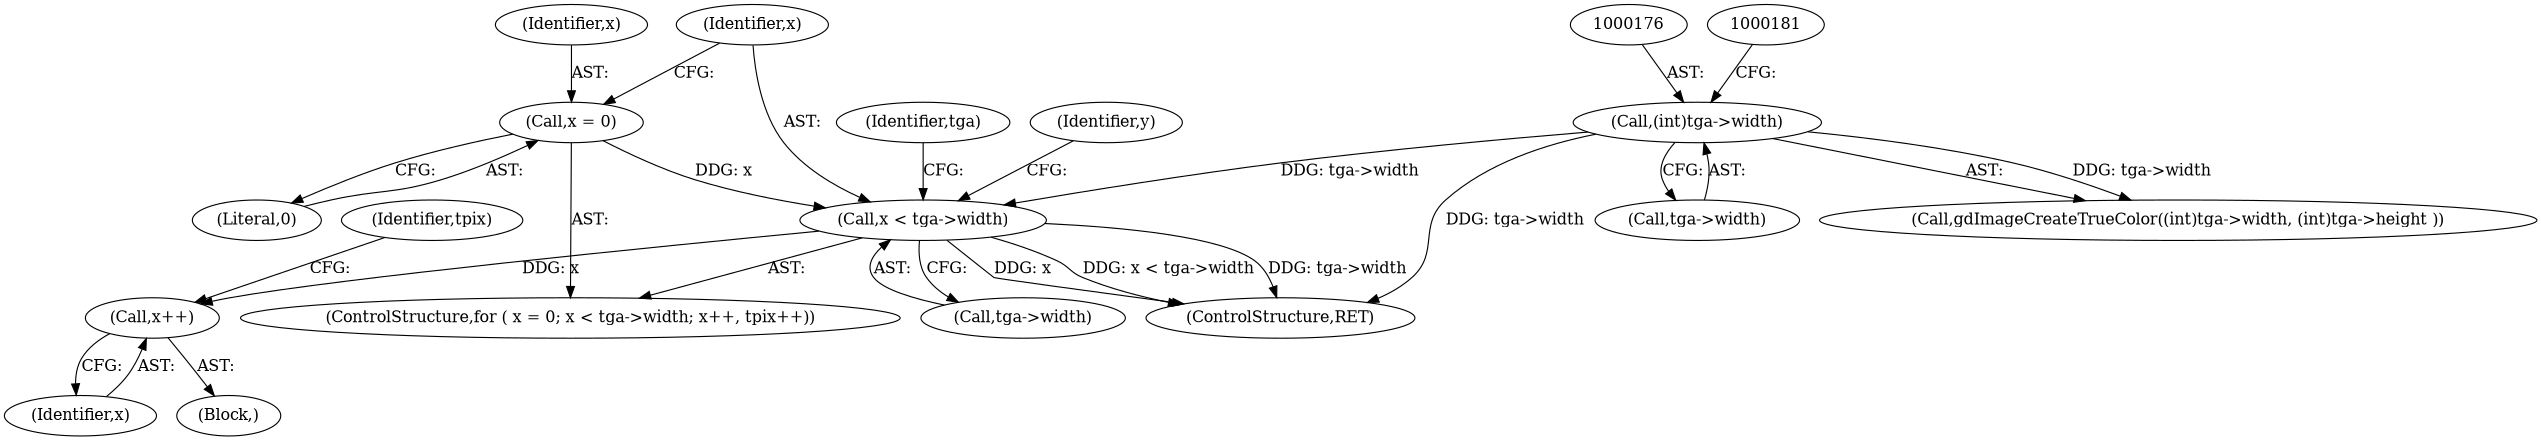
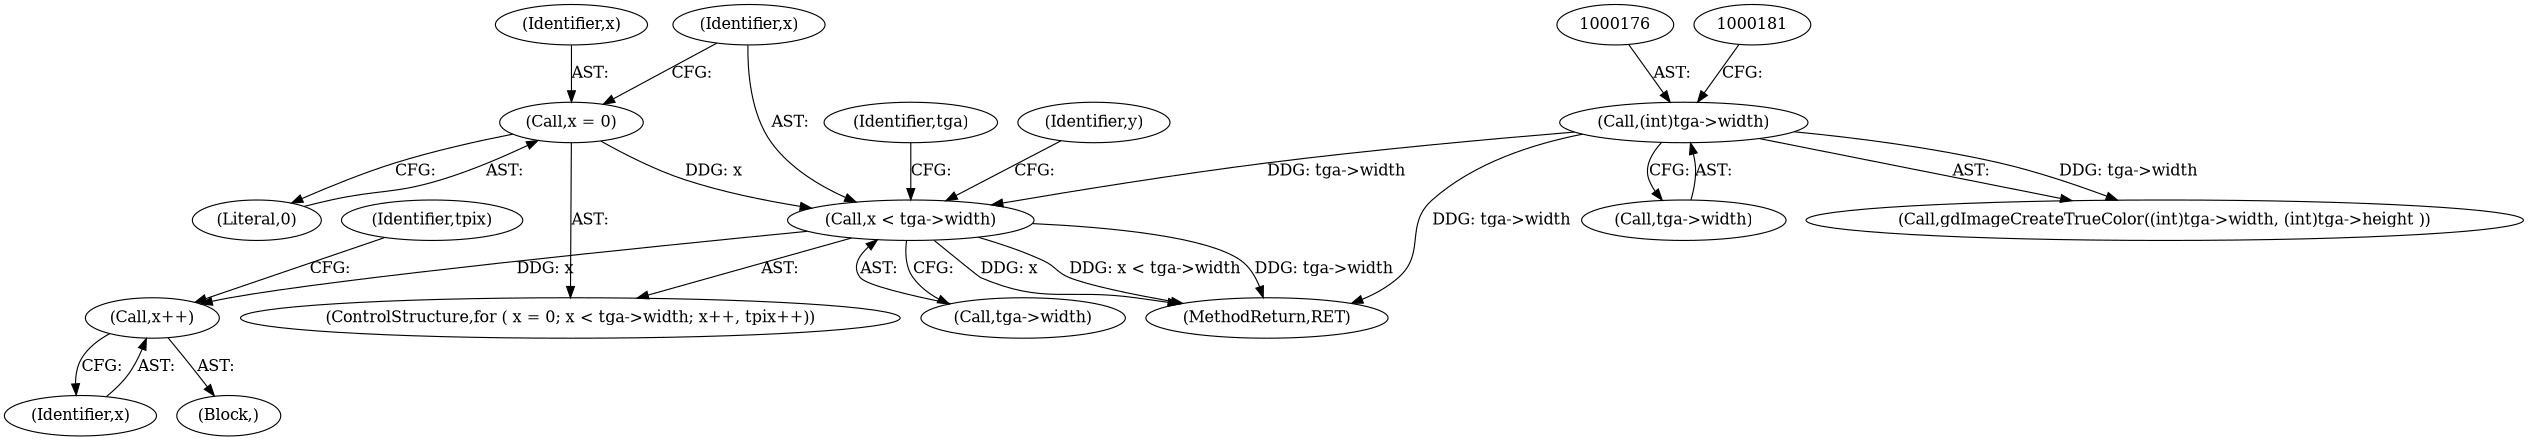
(1280, 318) -> (1267, 318)
